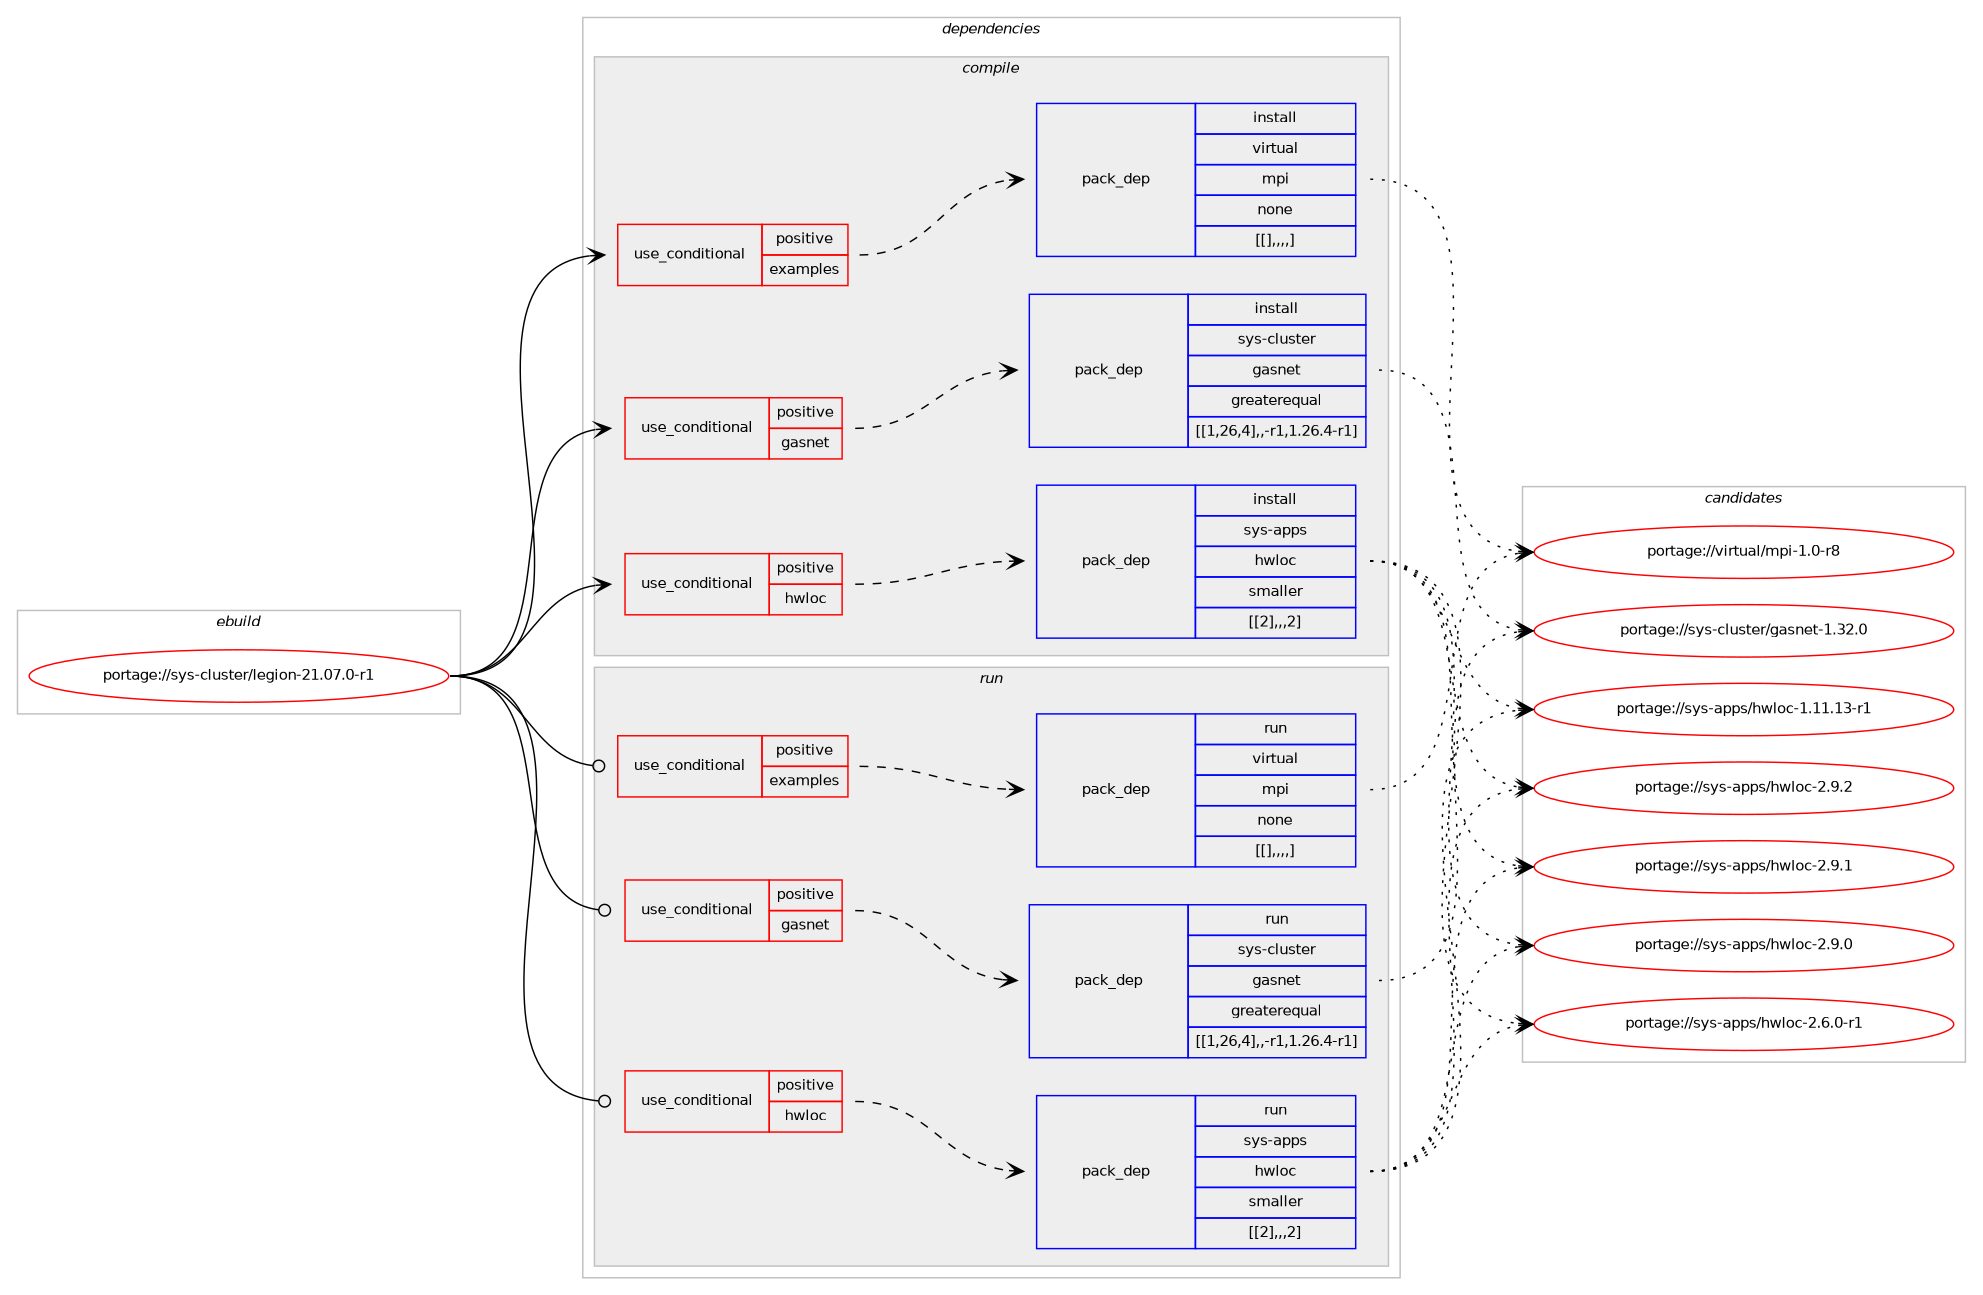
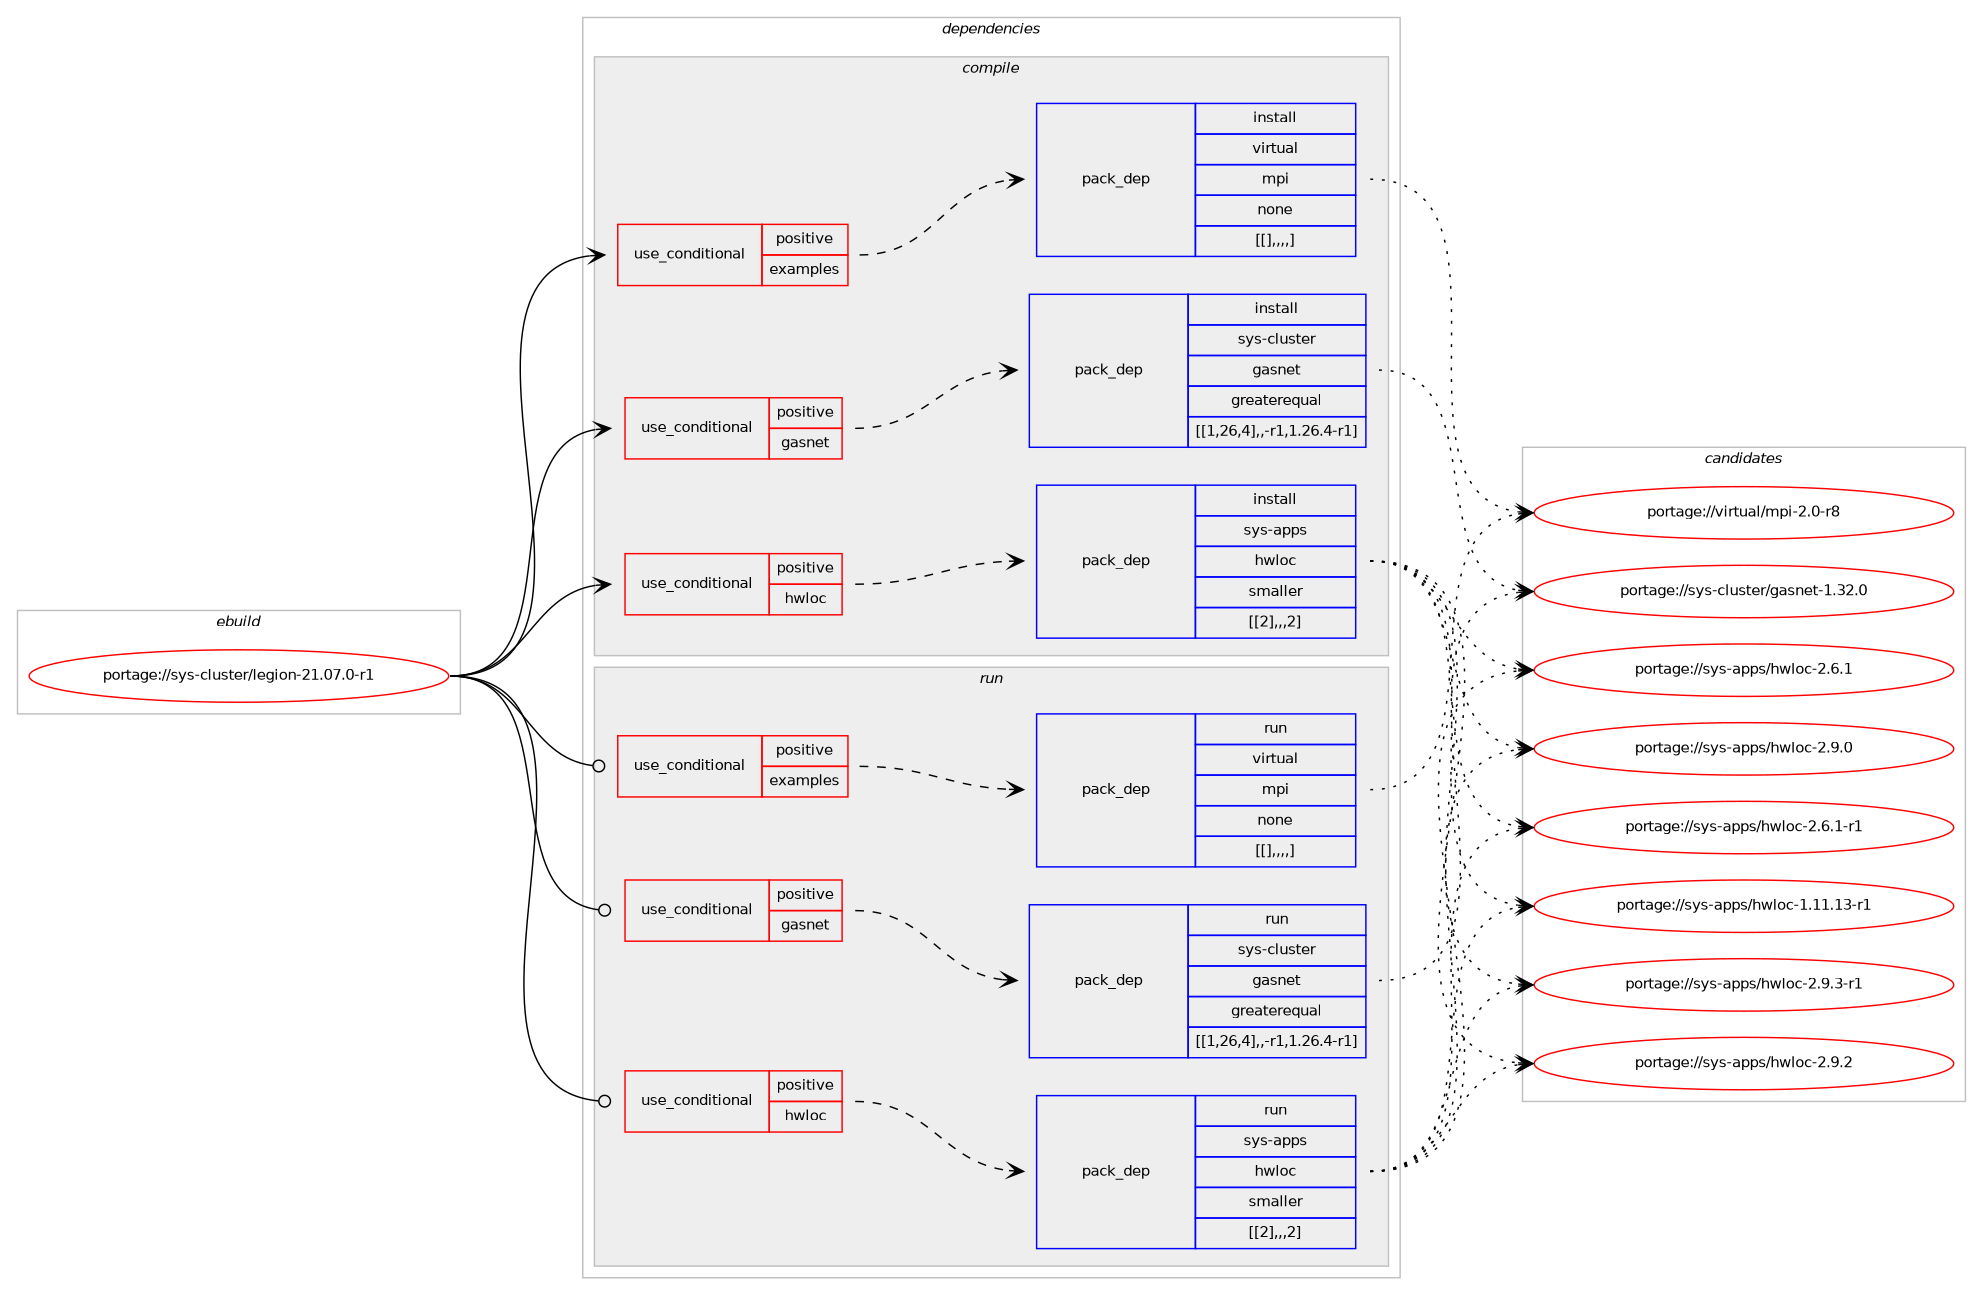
(1744, 552) -> (1744, 513)
(1744, 867) -> (1744, 670)
none -> (1744, 985)
(1744, 1024) -> (1744, 828)
